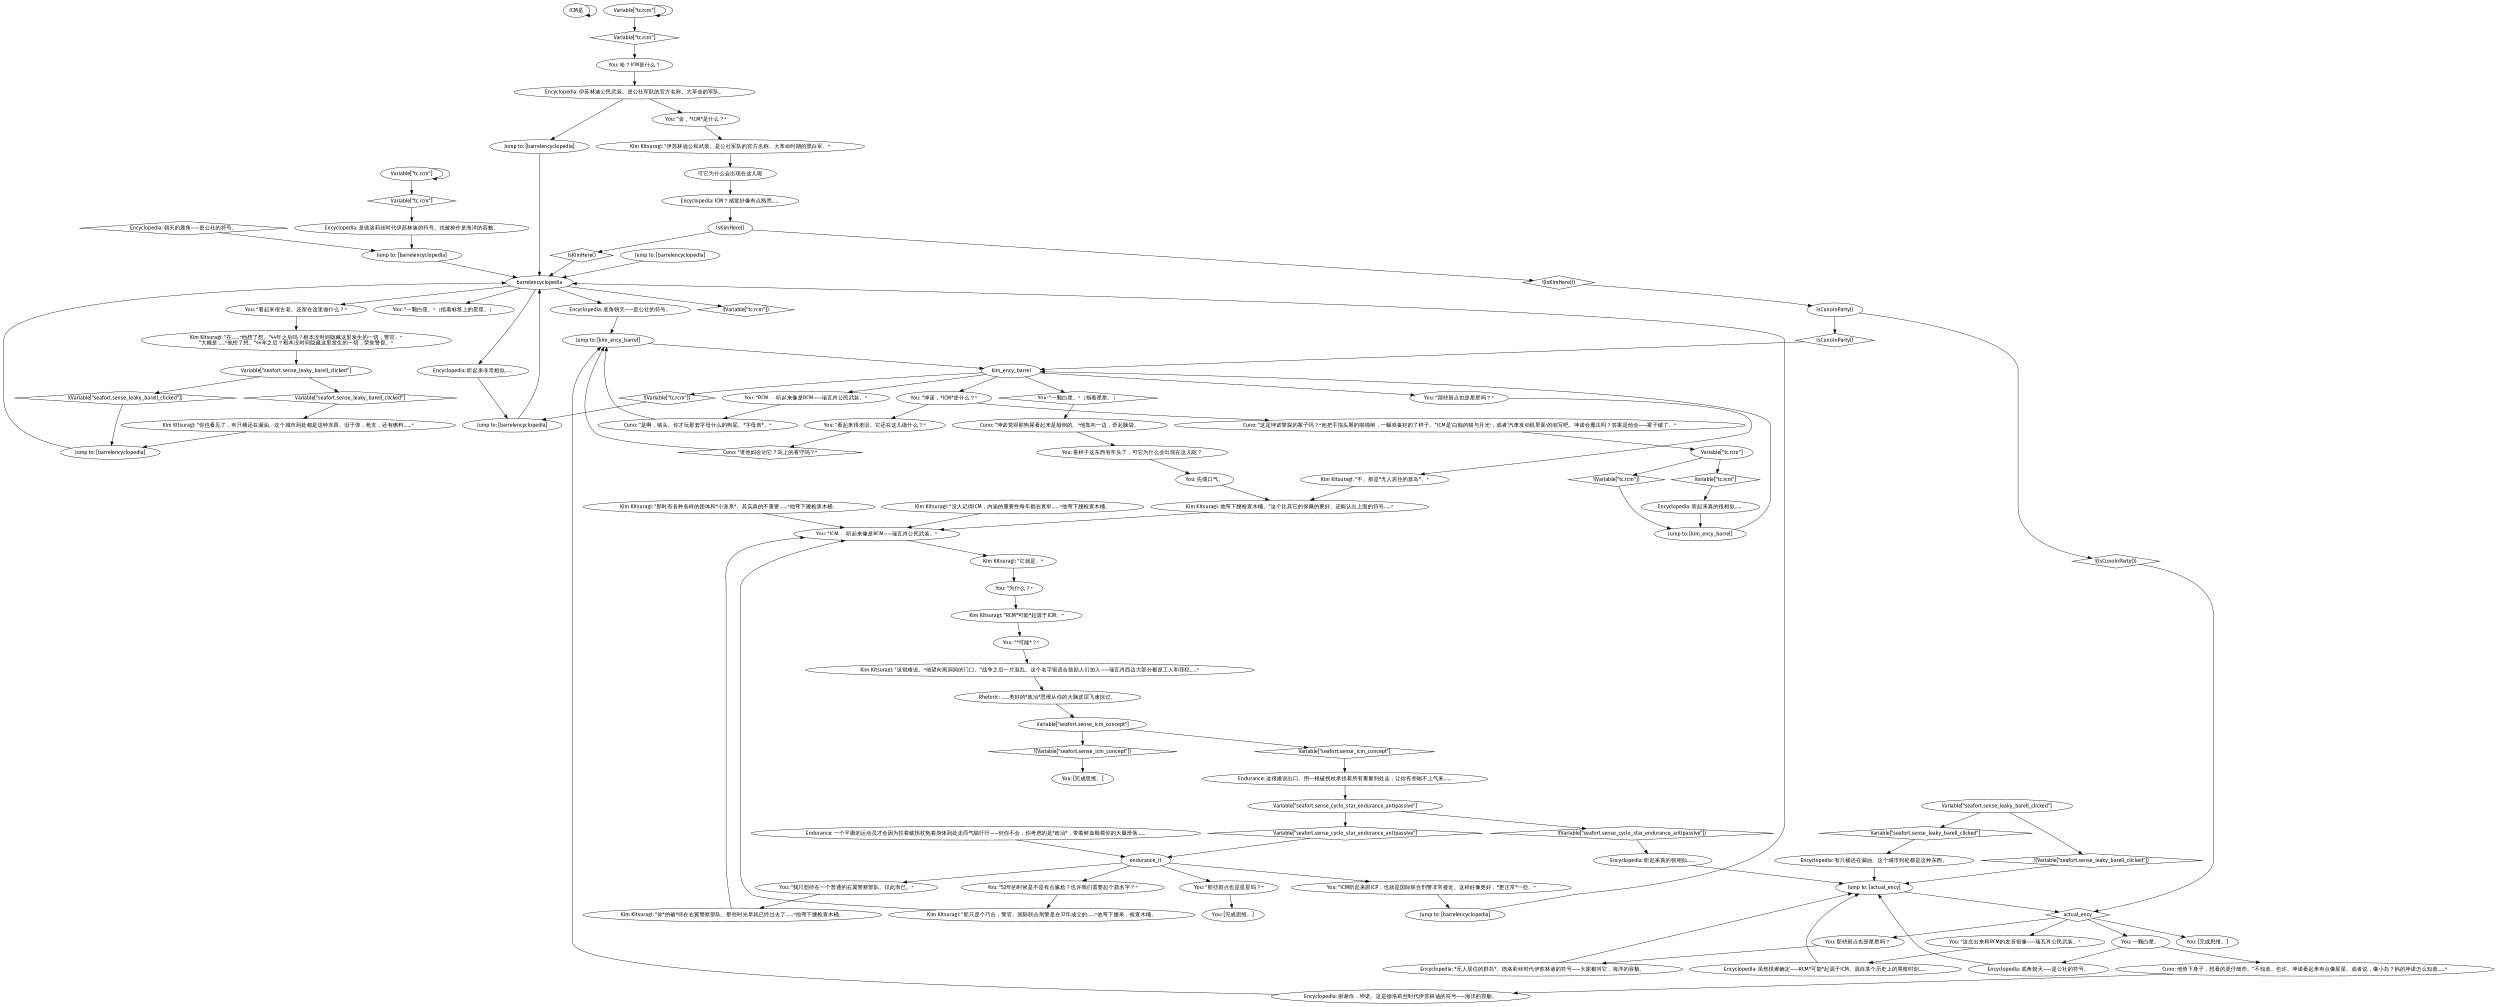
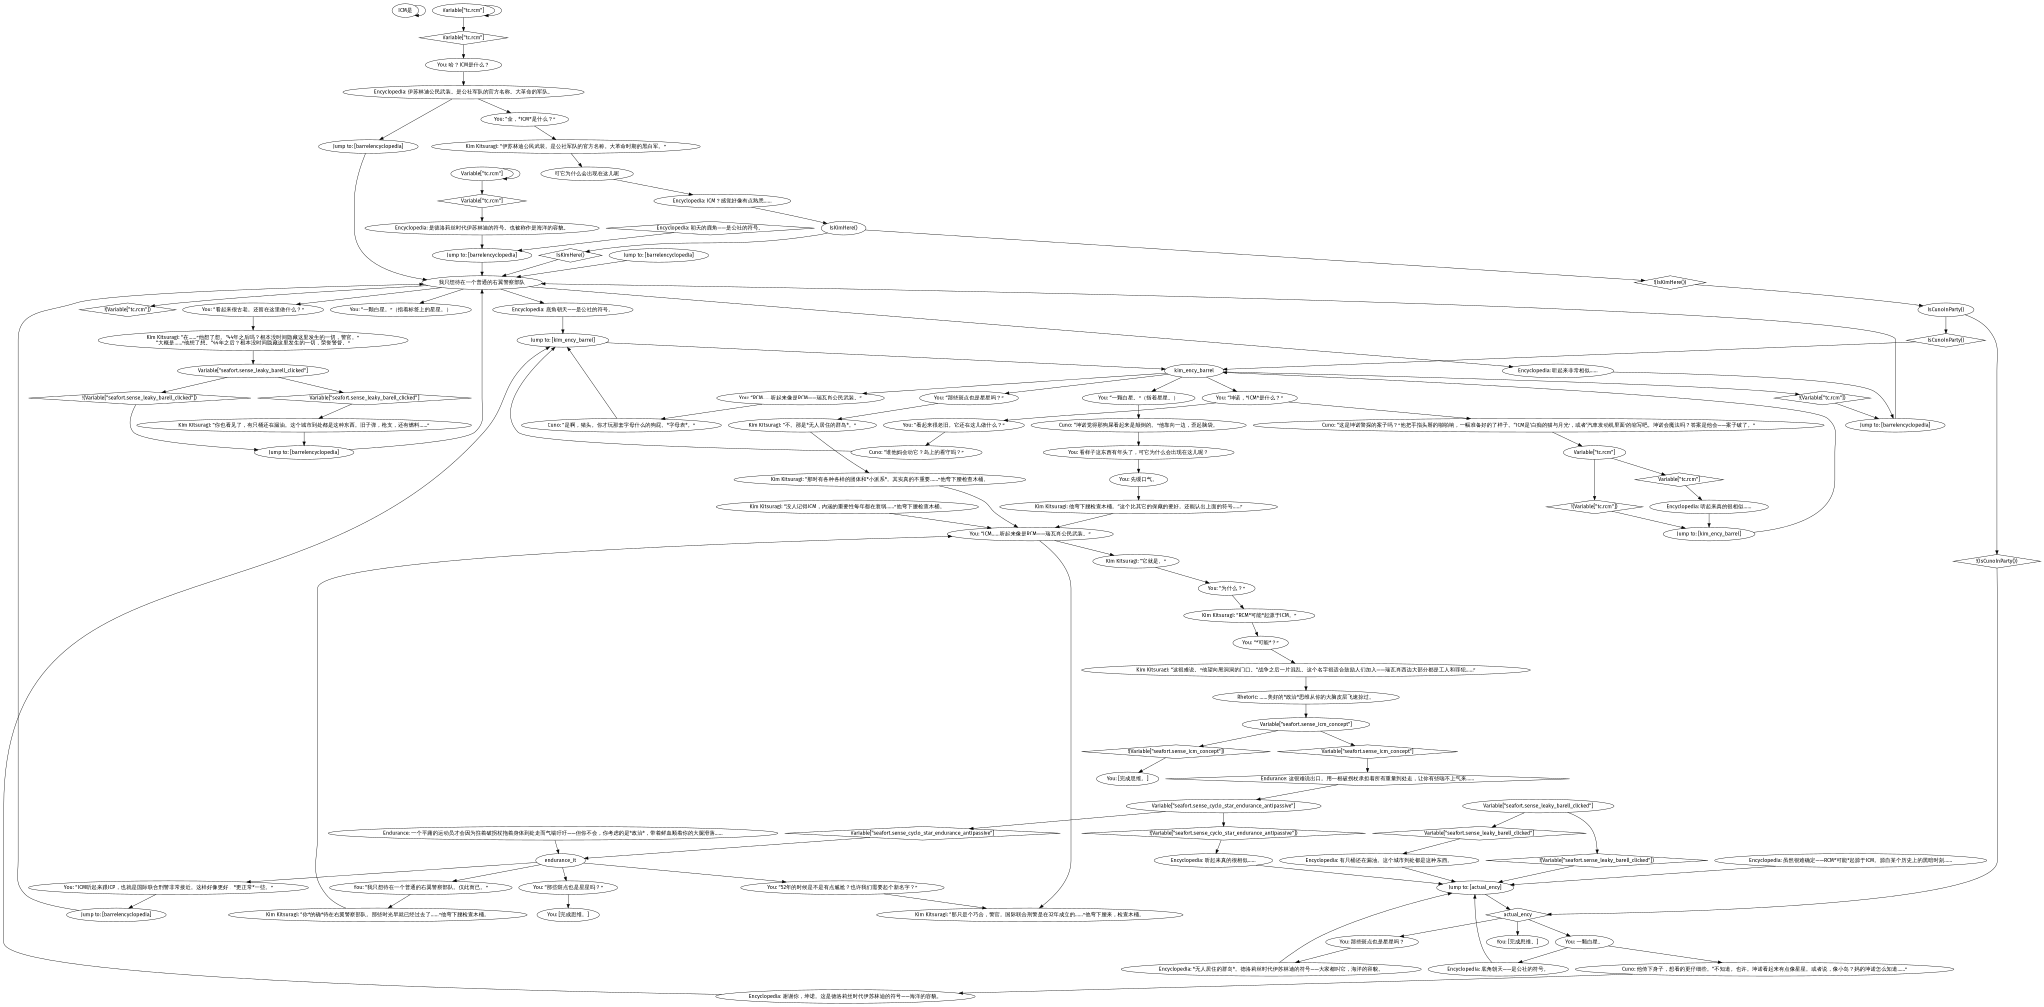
(539, 283) -> (482, 283)
(1078, 398) -> (1139, 398)
(770, 452) -> (916, 452)
(1334, 493) -> (839, 453)
(740, 778) -> (1071, 723)
(1345, 779) -> (1368, 779)
(2015, 942) -> none
